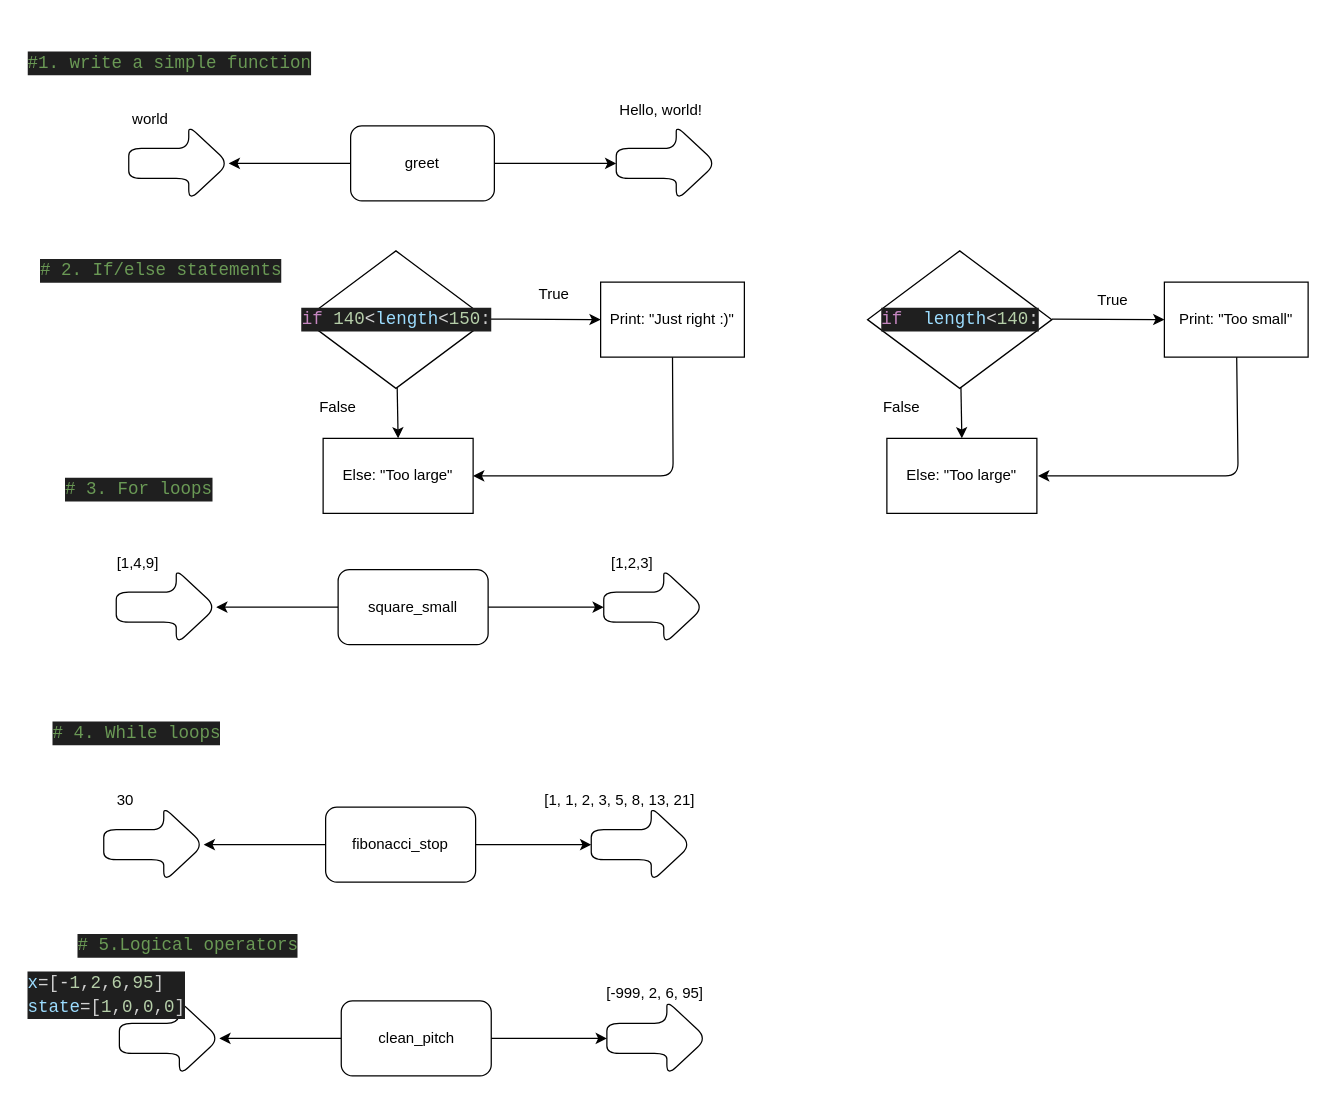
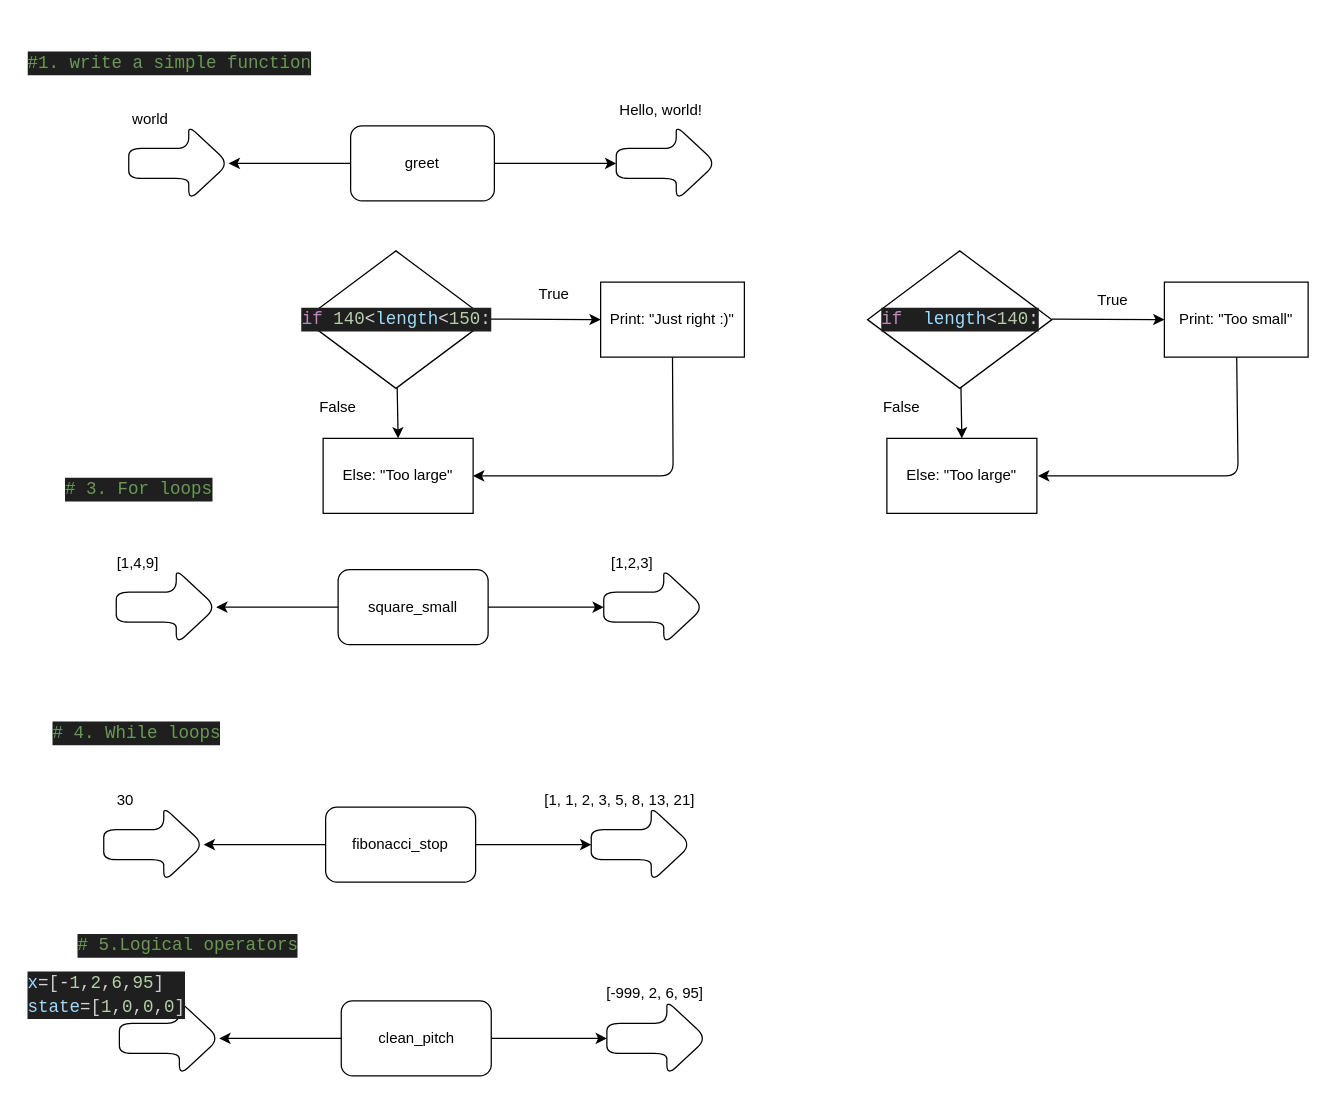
(169, 276) -> none
